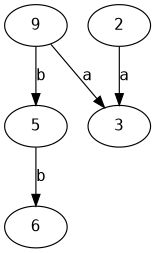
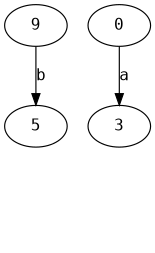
(119, 25) -> (119, 25)
(74, 71) -> none
(36, 227) -> none
